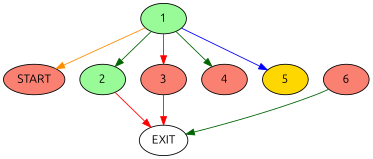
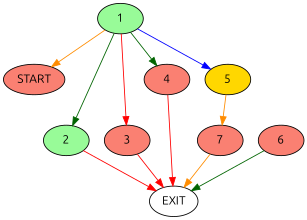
none -> (170, 136)
none -> (220, 140)
